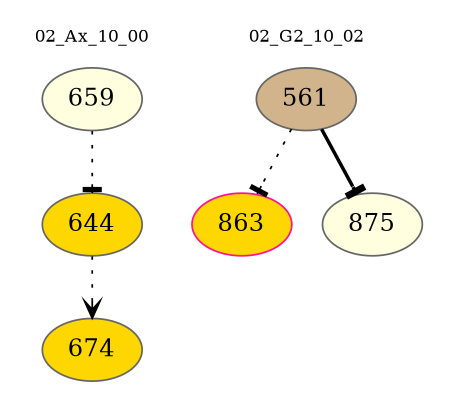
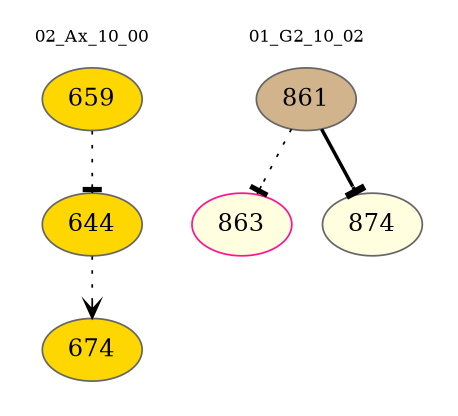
(307, 37) -> (307, 37)
(92, 99) -> (92, 99)
(306, 99) -> (306, 99)
(242, 224) -> (242, 224)
(372, 224) -> (372, 224)
